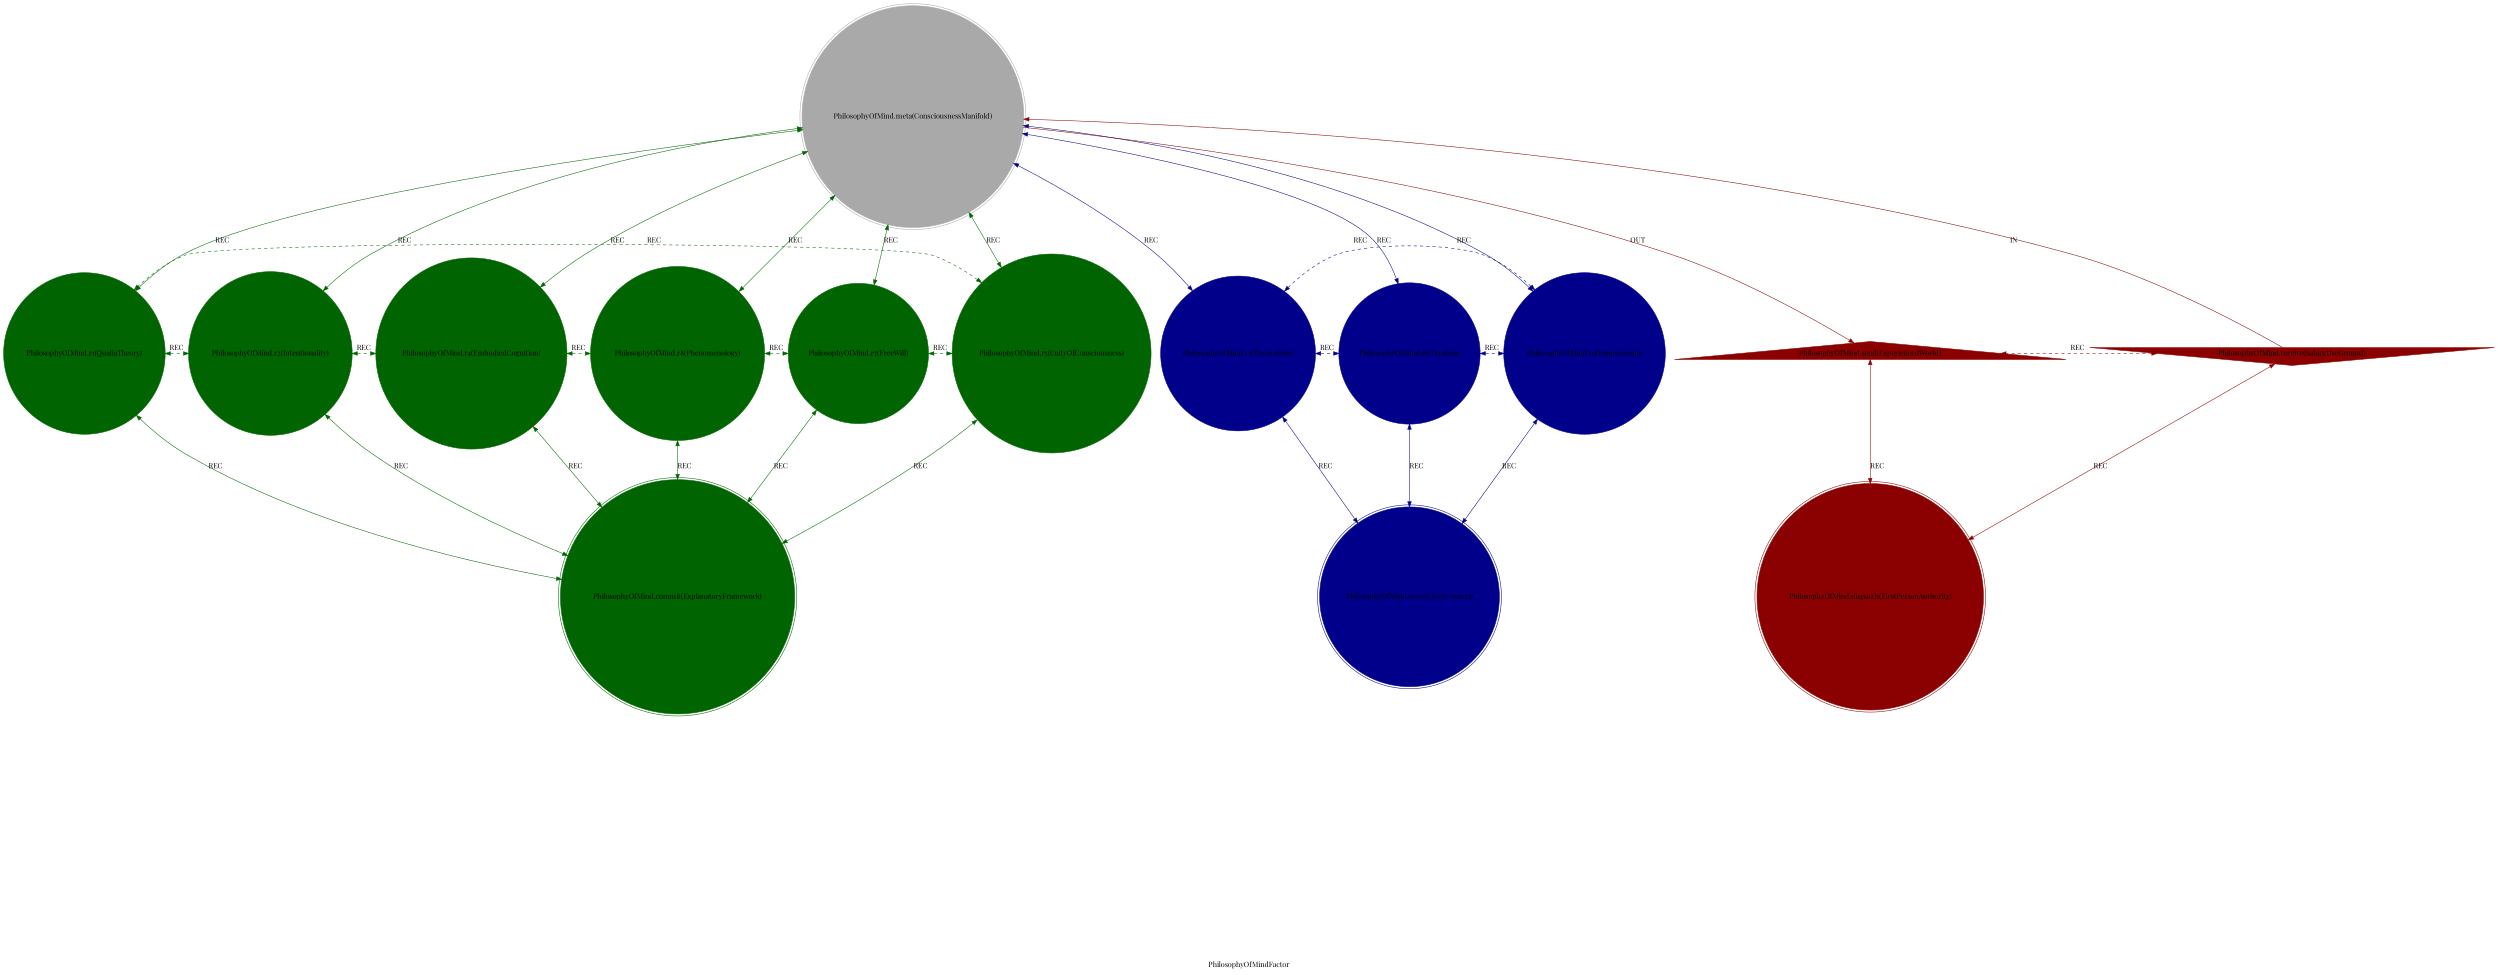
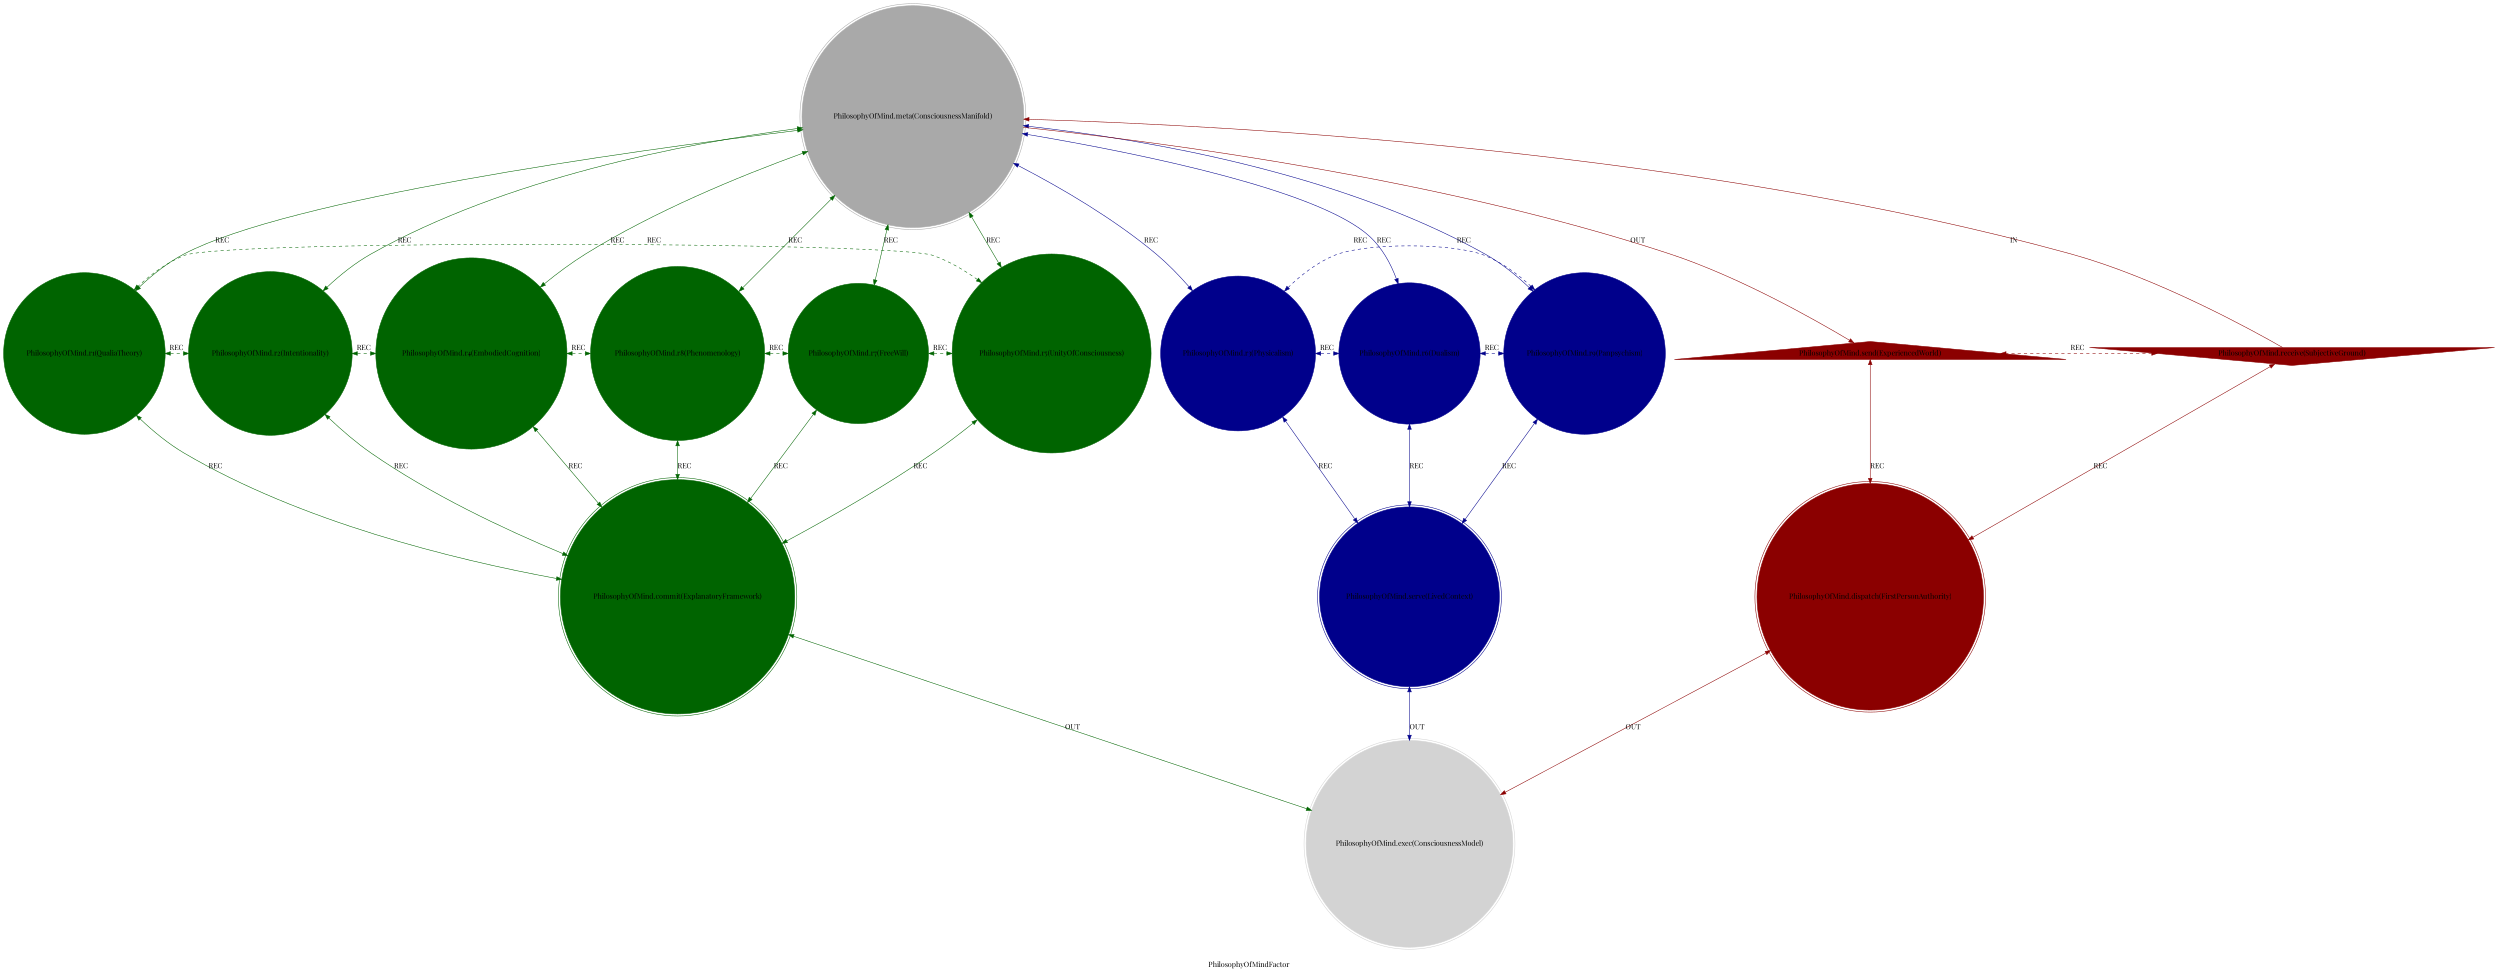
none -> (1410, 844)
